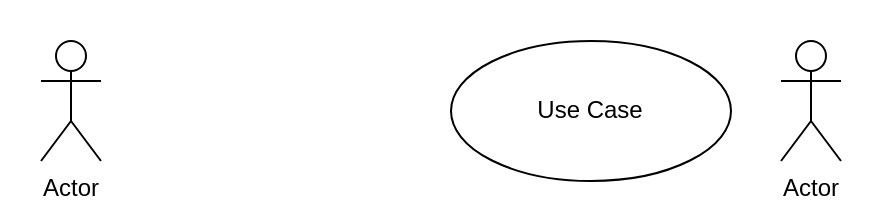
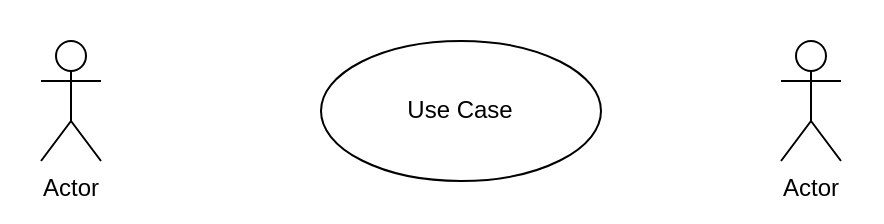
(591, 111) -> (461, 111)
